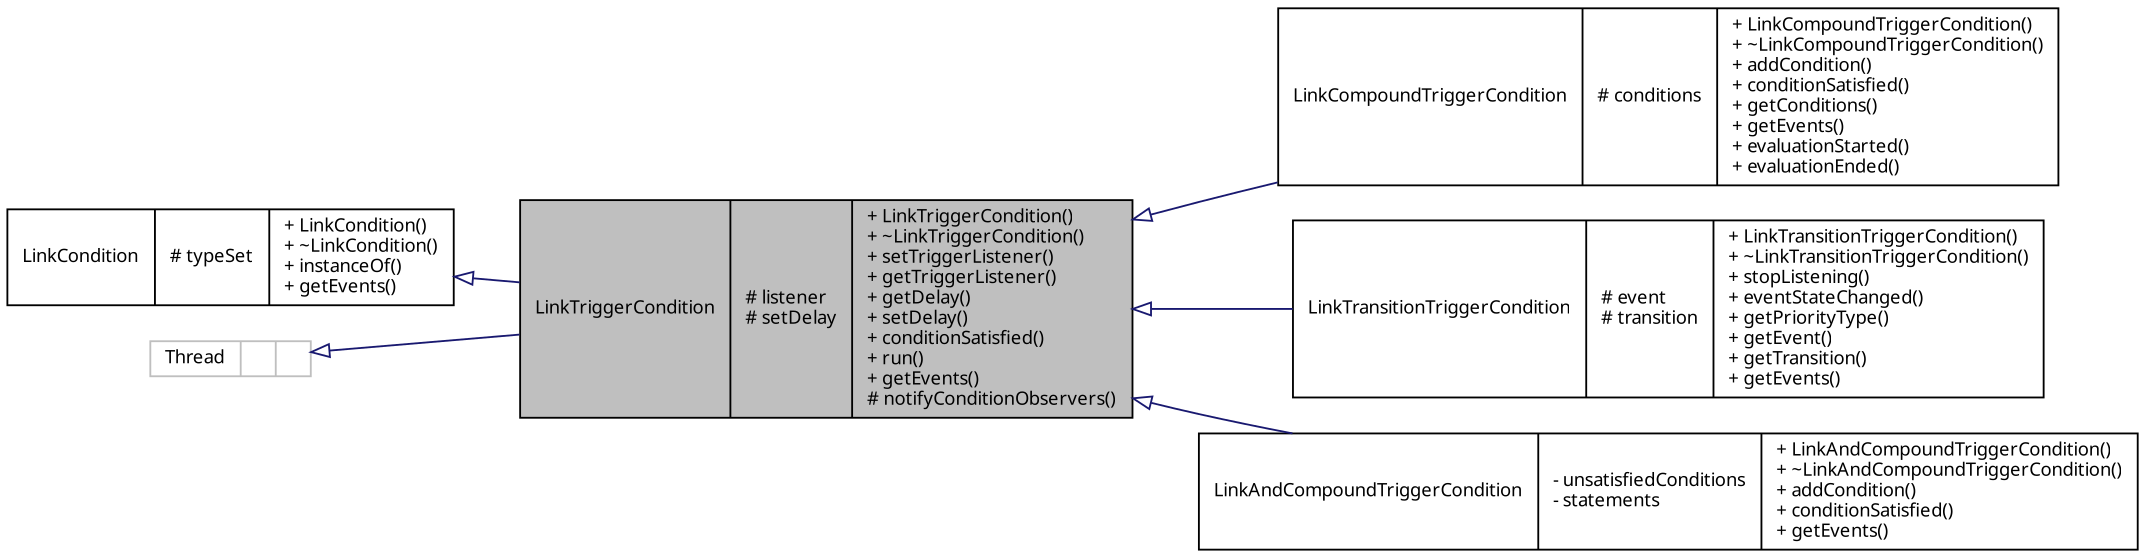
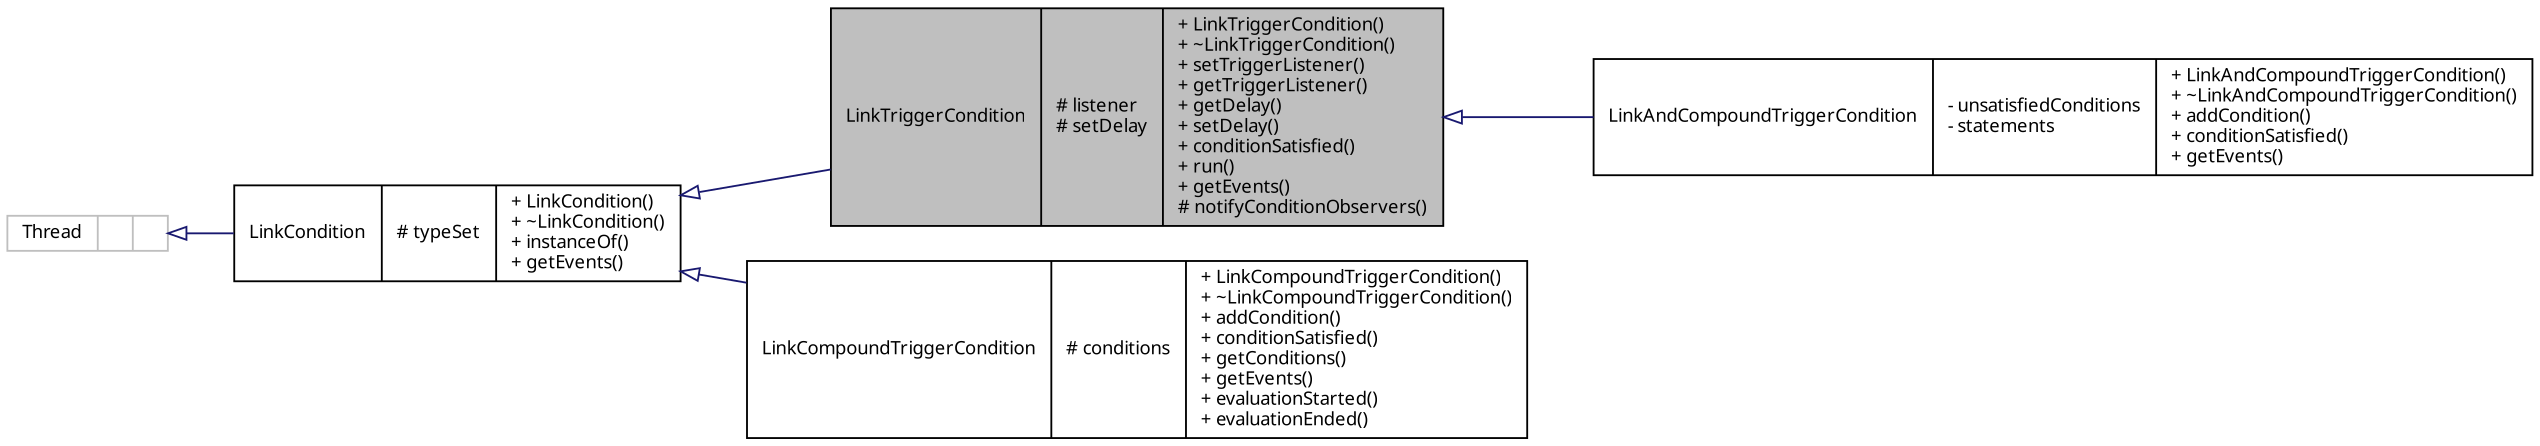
(1214, 198) -> (723, 279)
(1668, 309) -> none
(425, 343) -> (210, 233)
